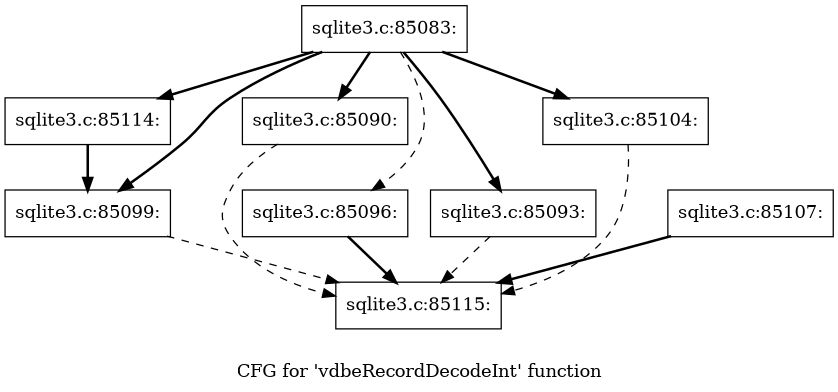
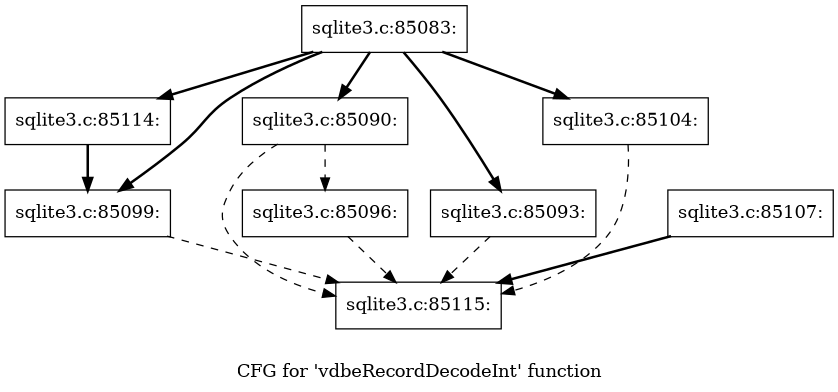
(424, 123) -> (325, 161)
(367, 255) -> (367, 255)
